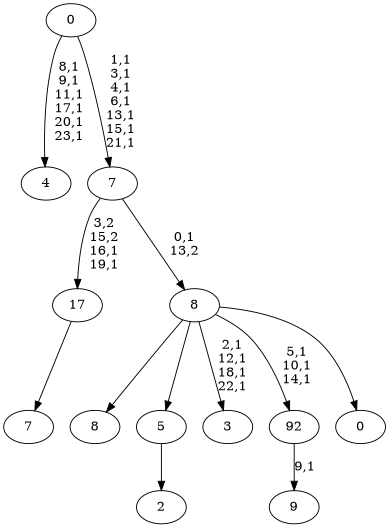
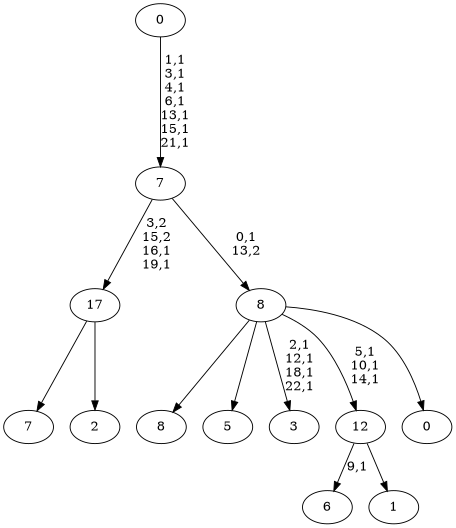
(46, 184) -> none
(294, 427) -> (361, 427)
(161, 462) -> (95, 361)
(294, 507) -> (327, 507)
none -> (394, 507)
